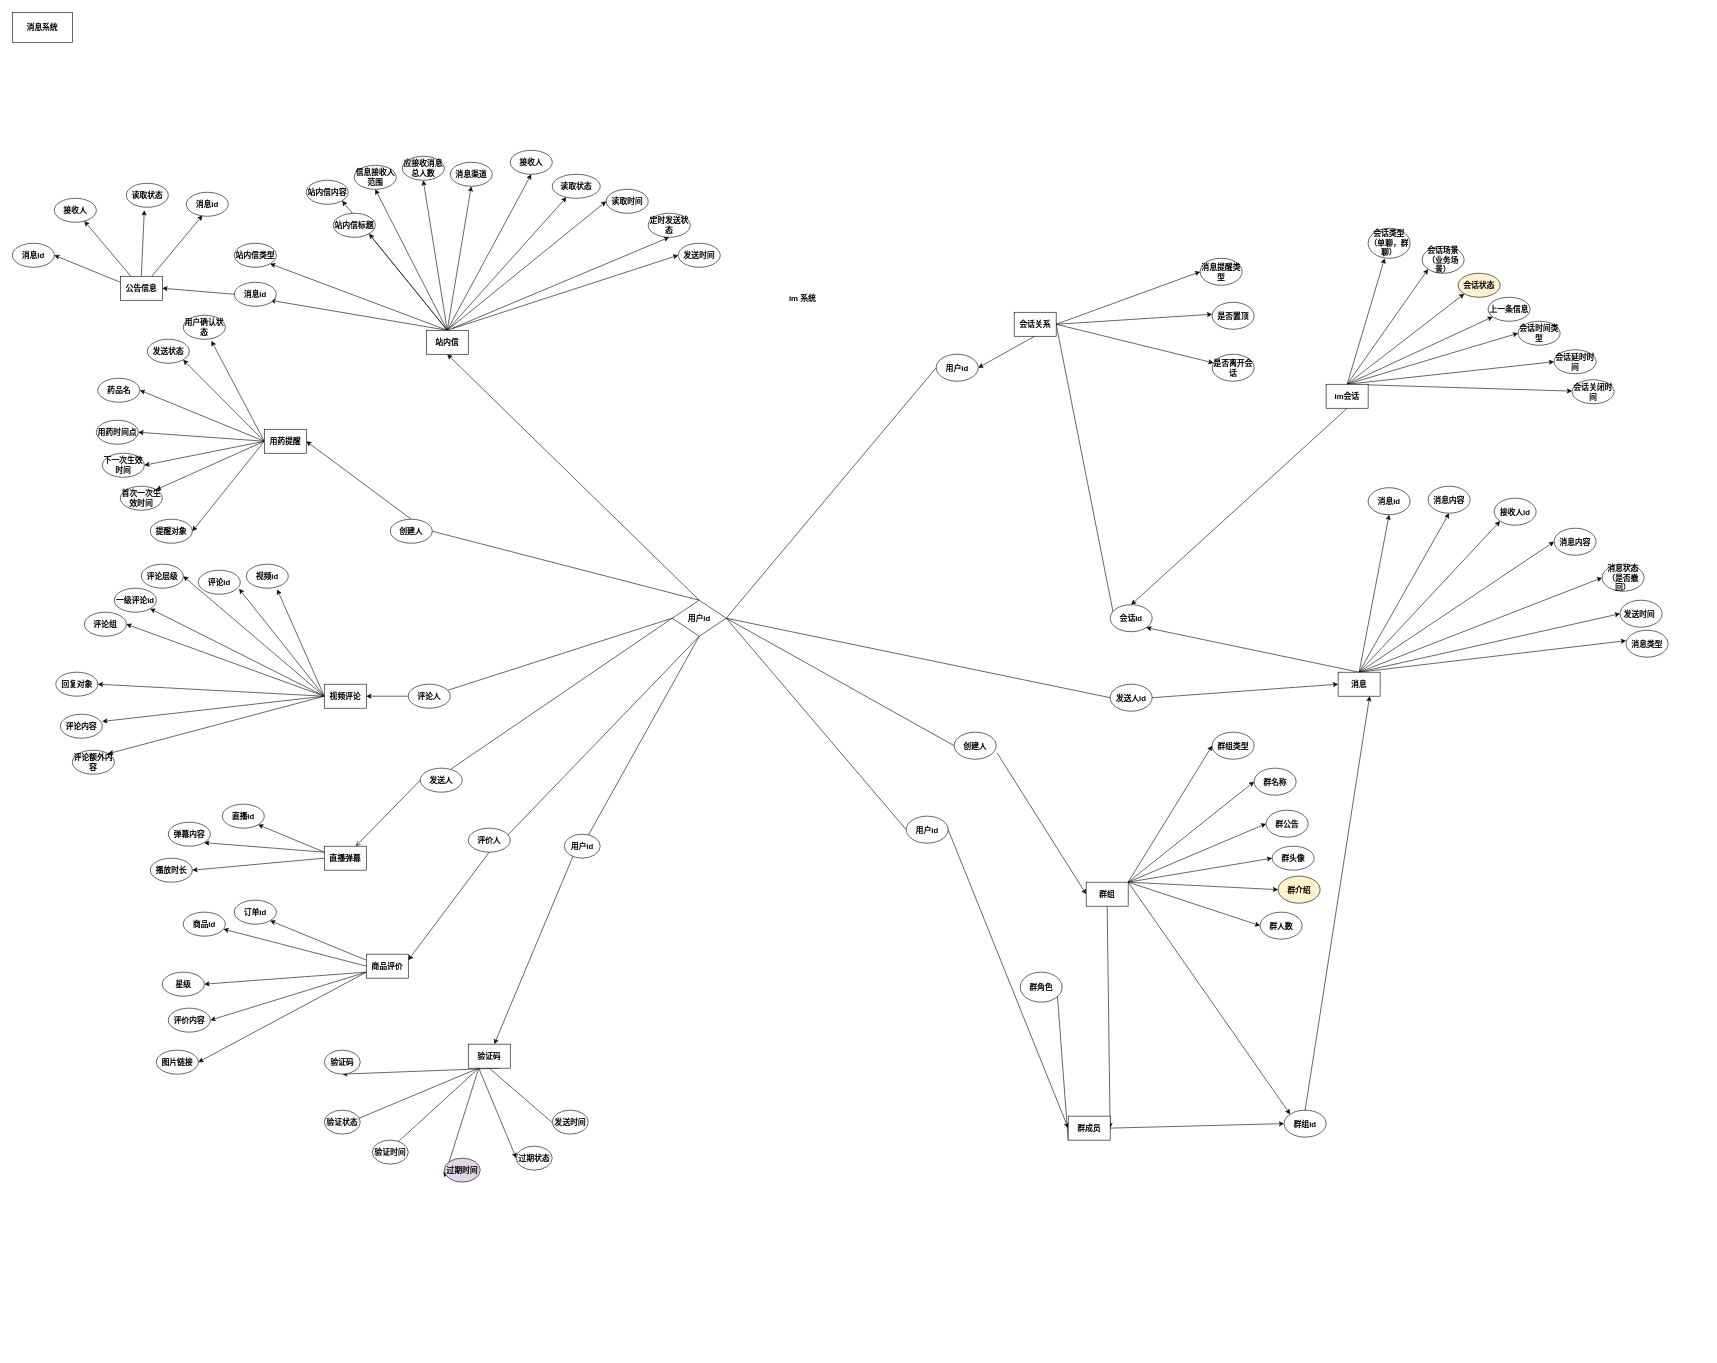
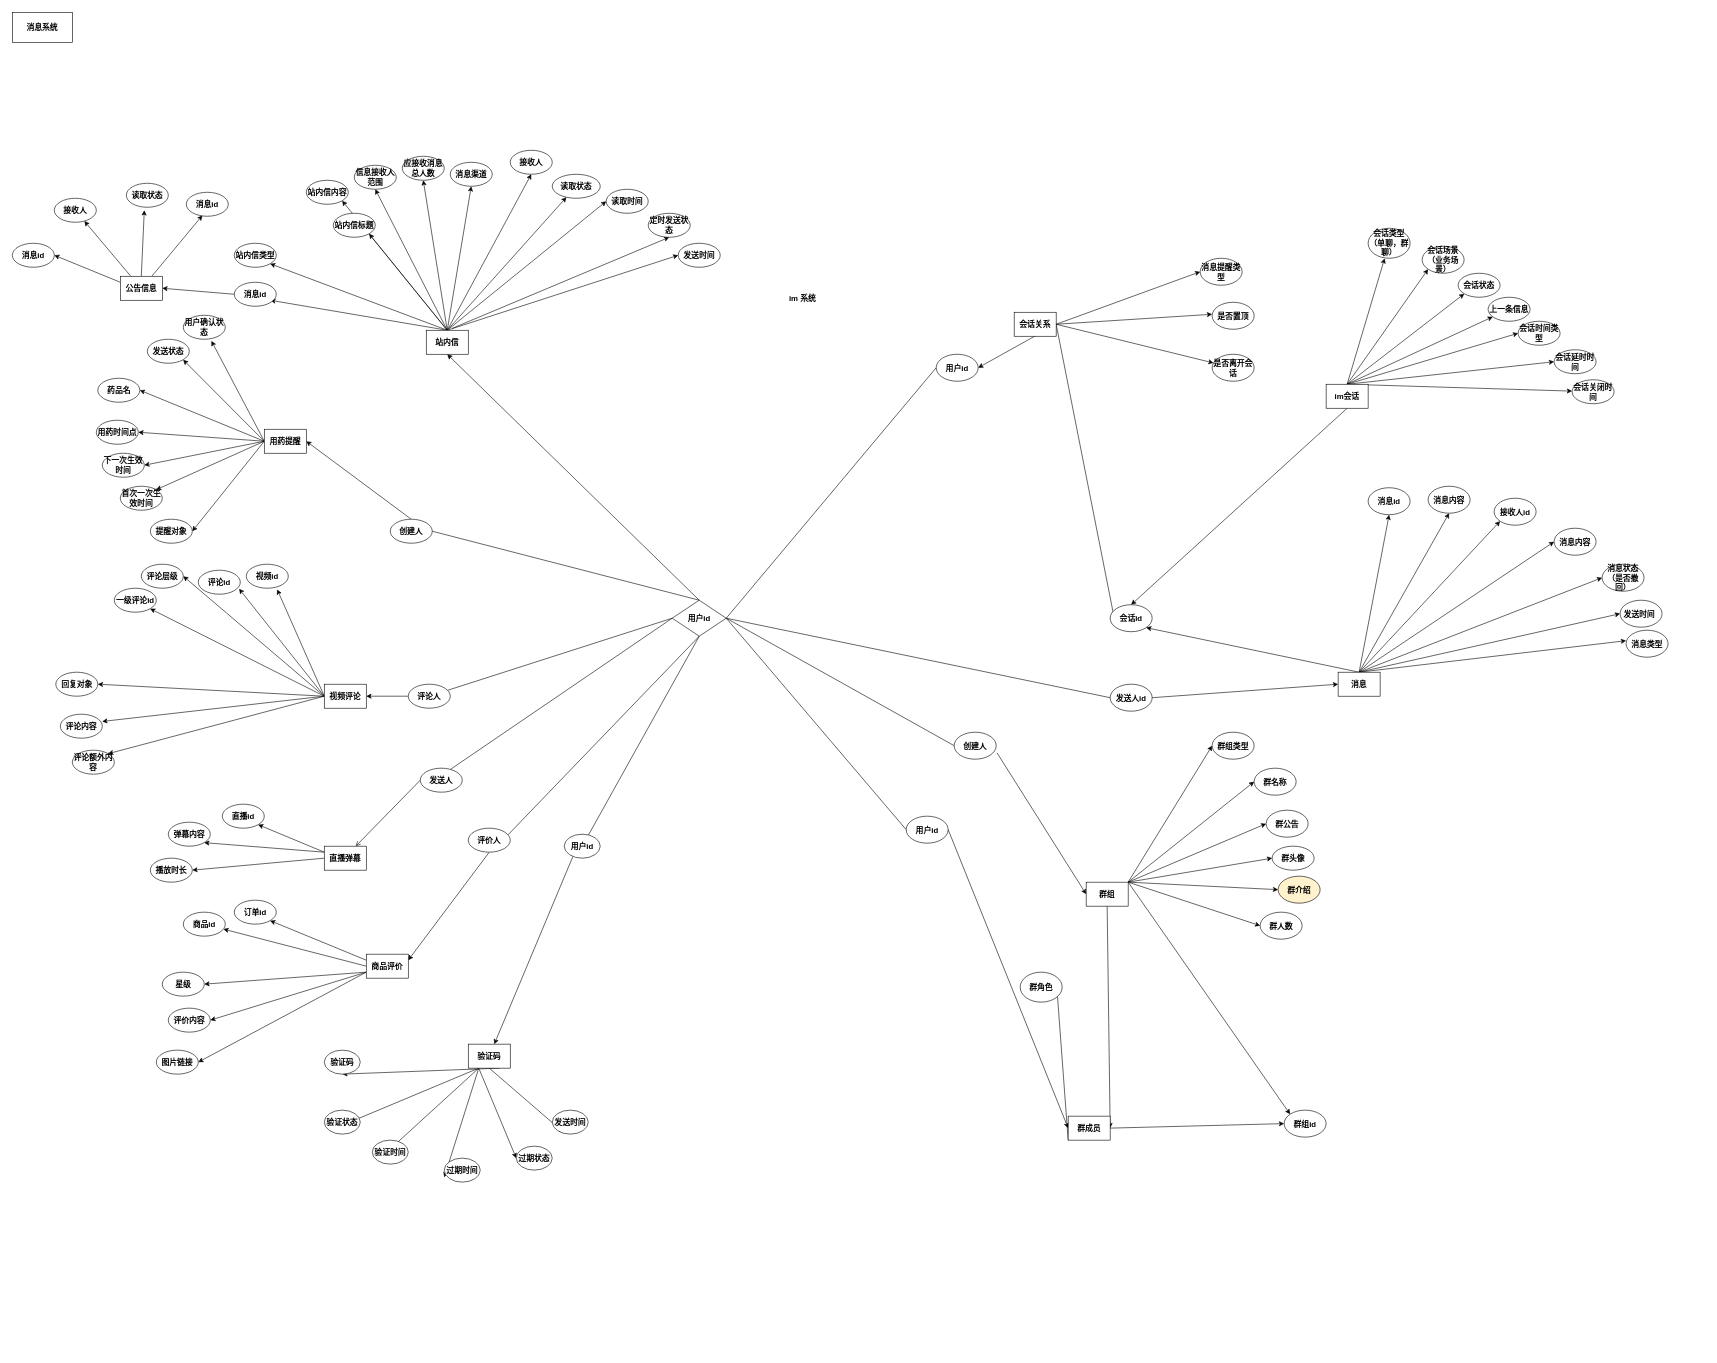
(1479, 285) -> (1479, 285)
(105, 624) -> none
(223, 660) -> none
(1337, 906) -> none
(462, 1170) -> (462, 1170)
